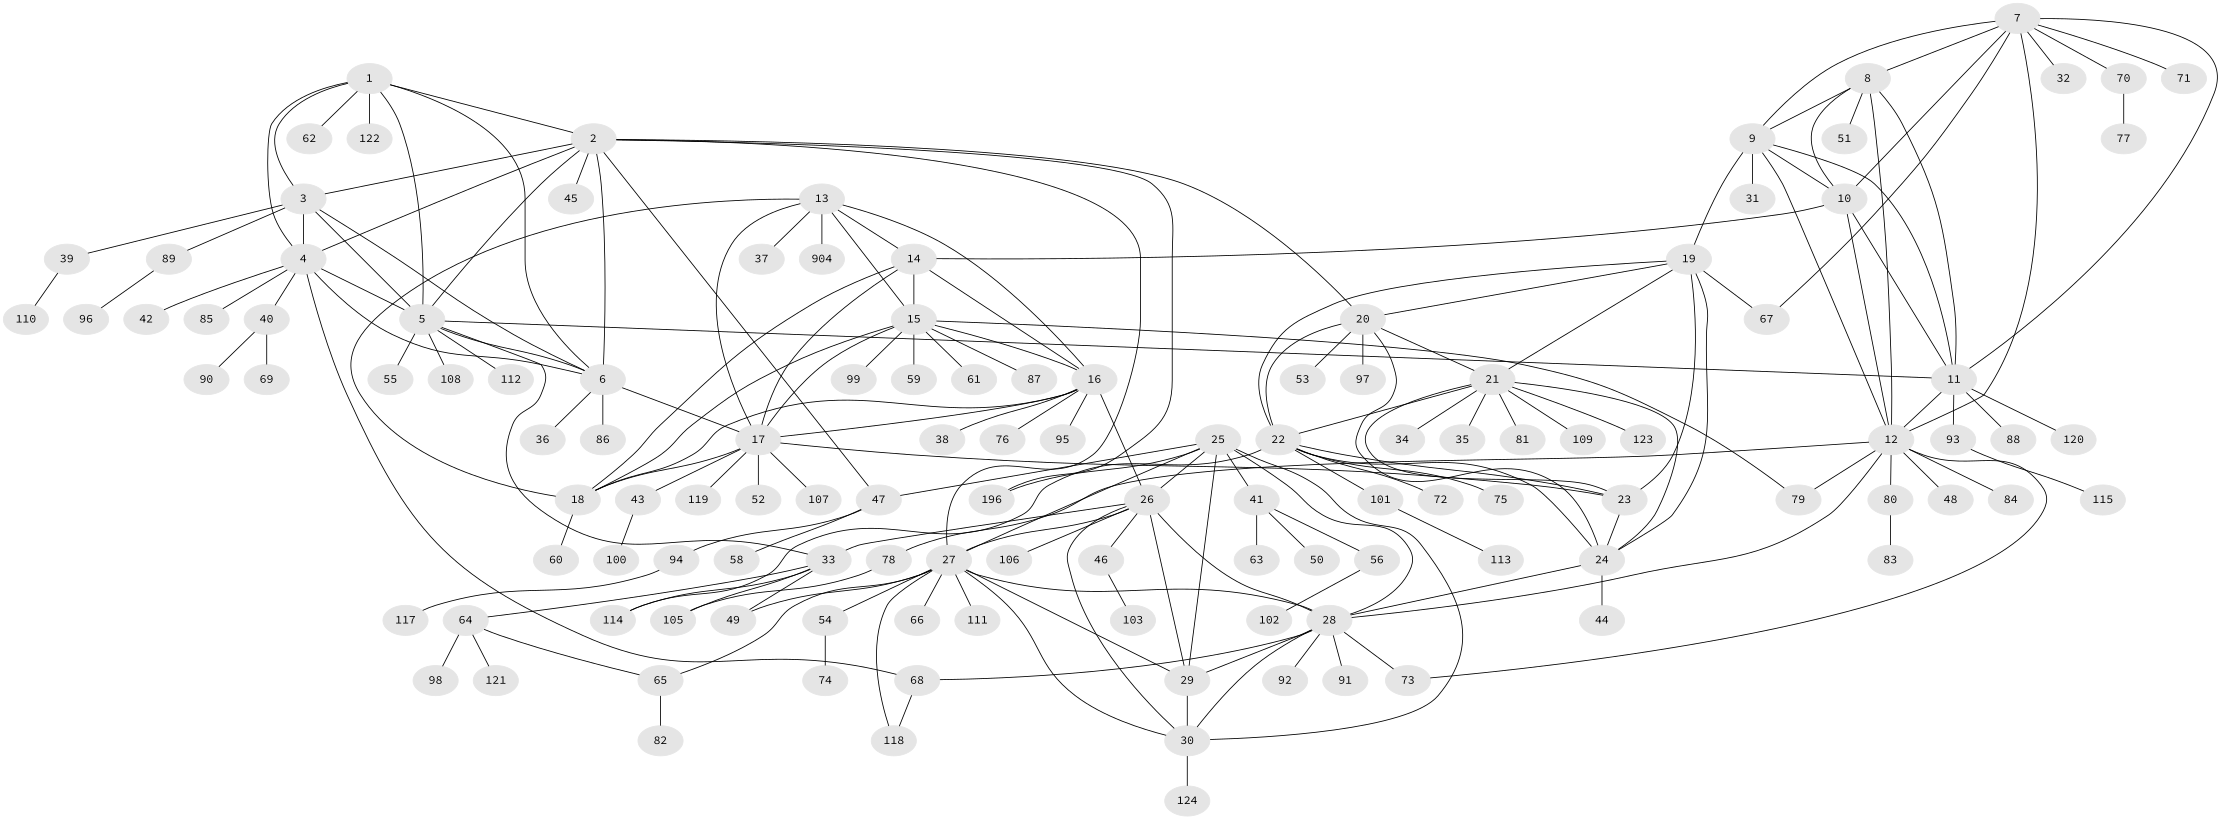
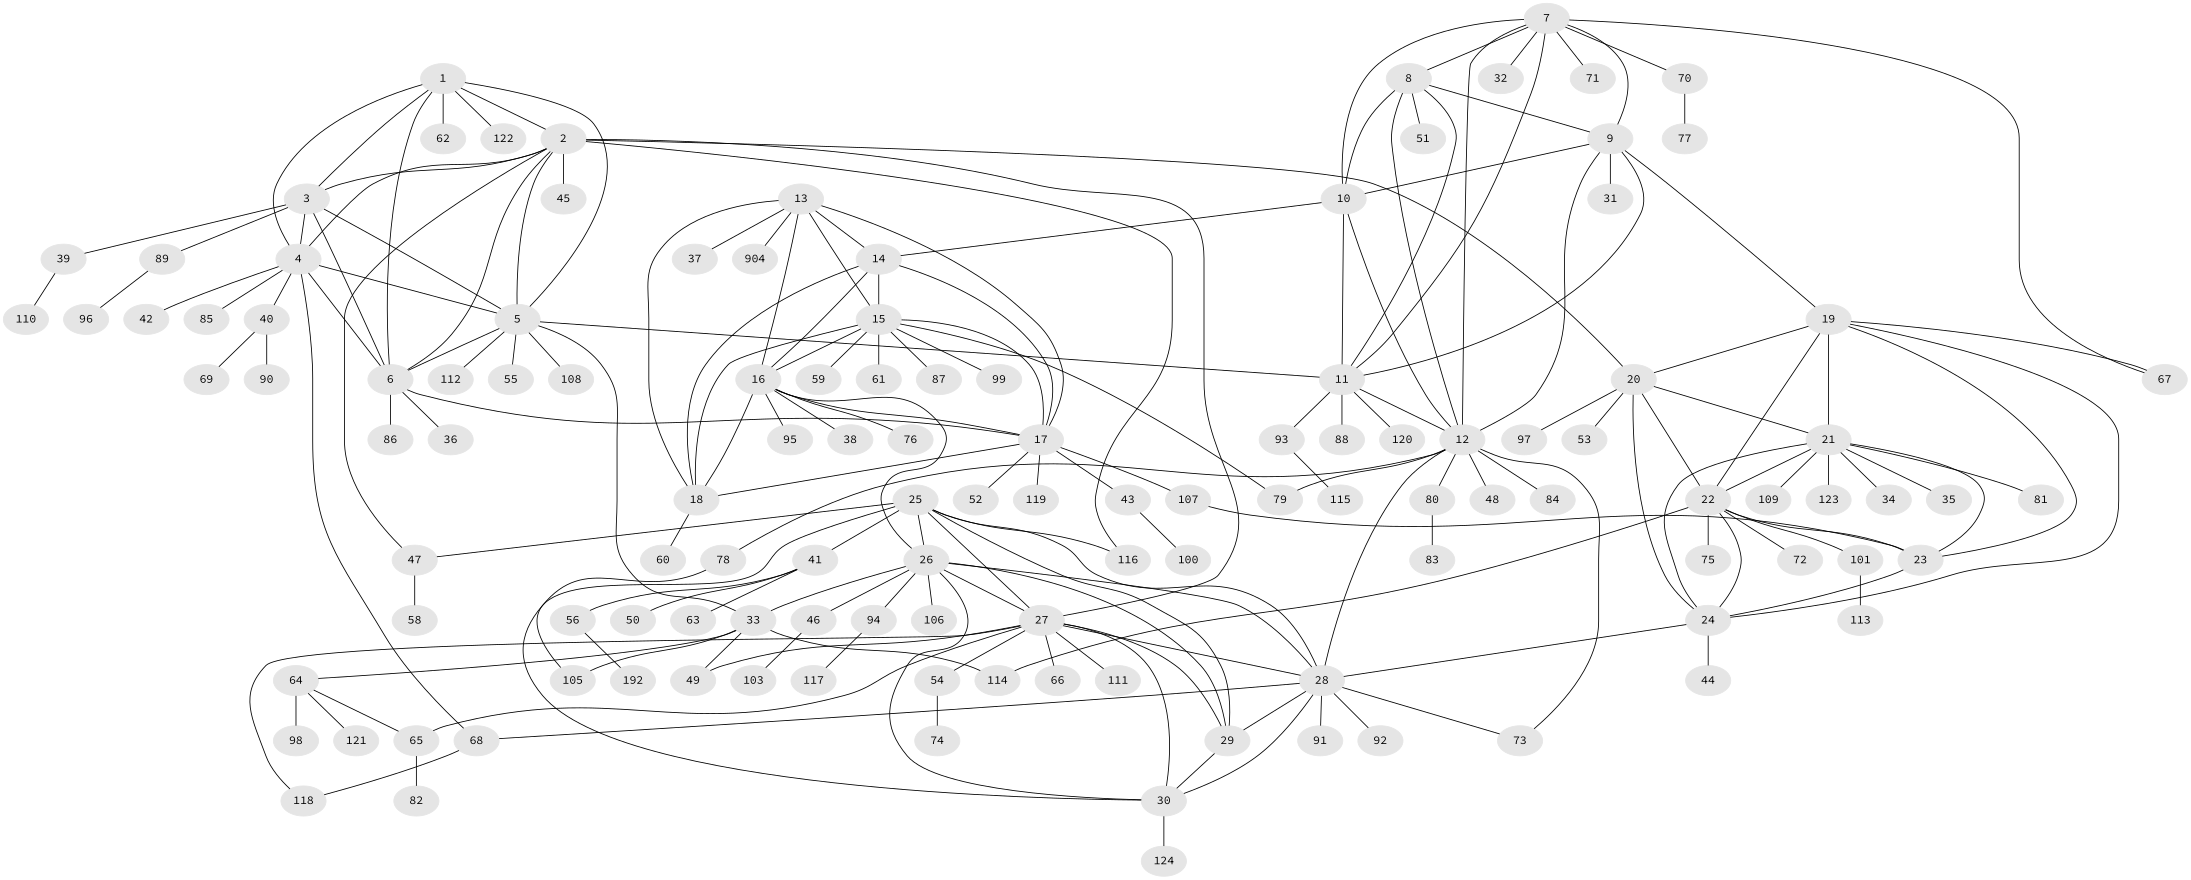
(1316, 470) -> (1557, 520)
(992, 500) -> (1128, 560)
(778, 530) -> (900, 590)
(1269, 620) -> (633, 681)
